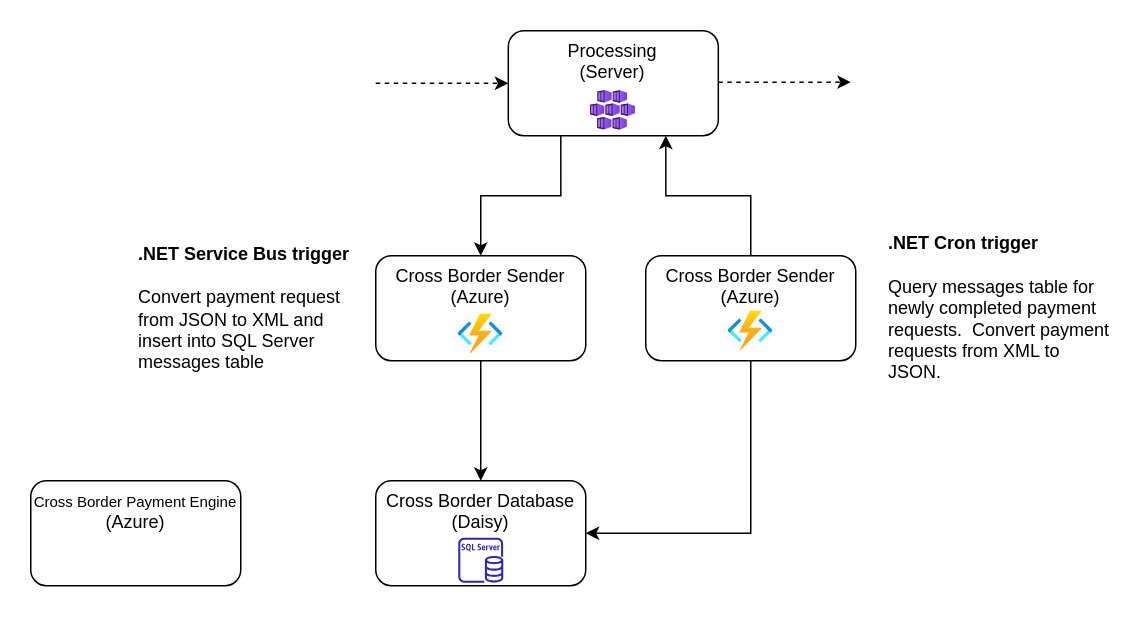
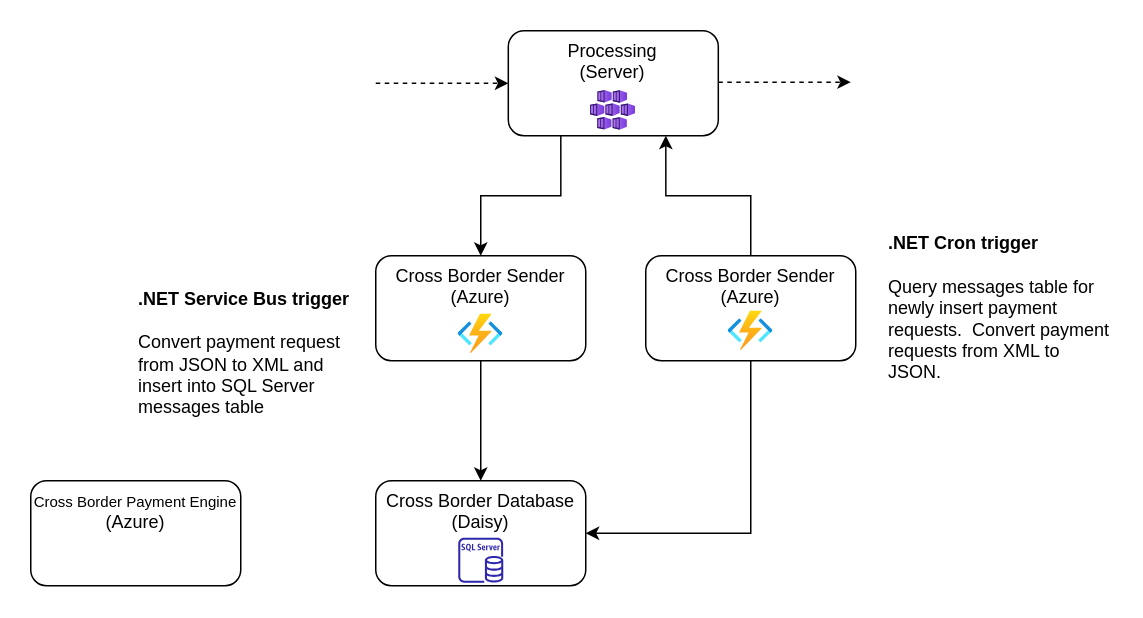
(248, 308) -> (248, 353)
(1000, 308) -> (1000, 308)
